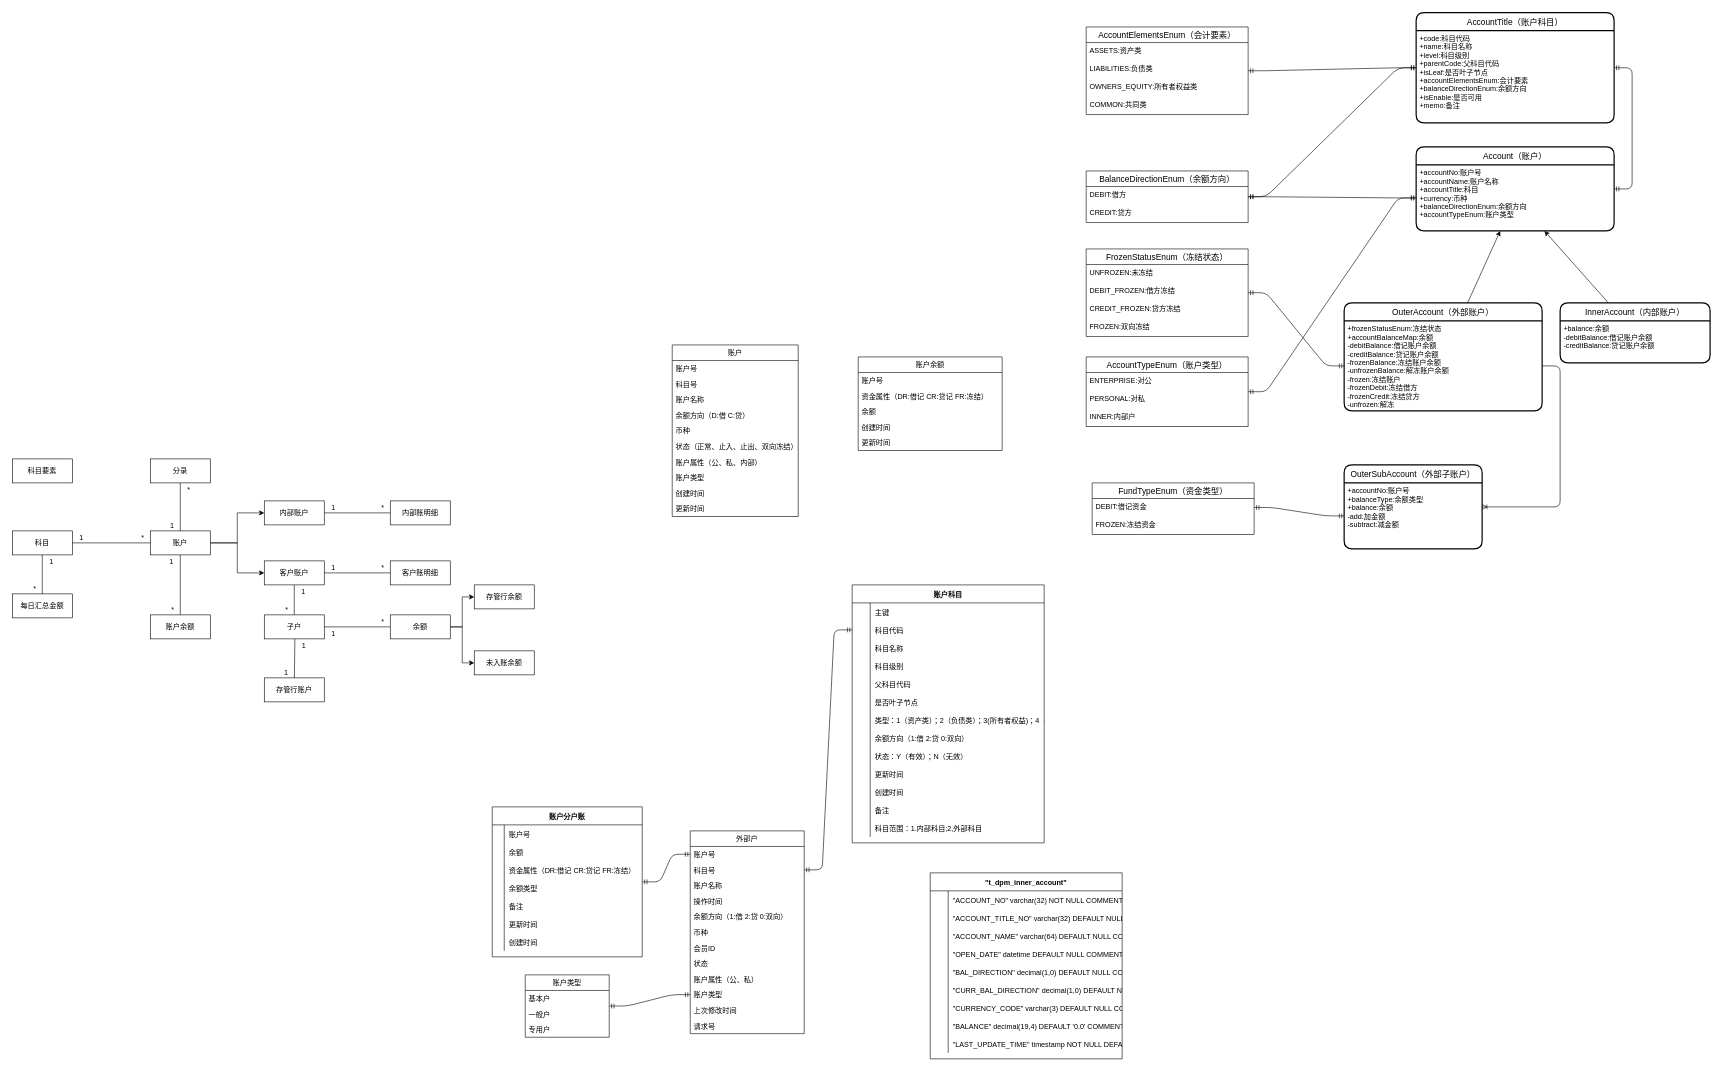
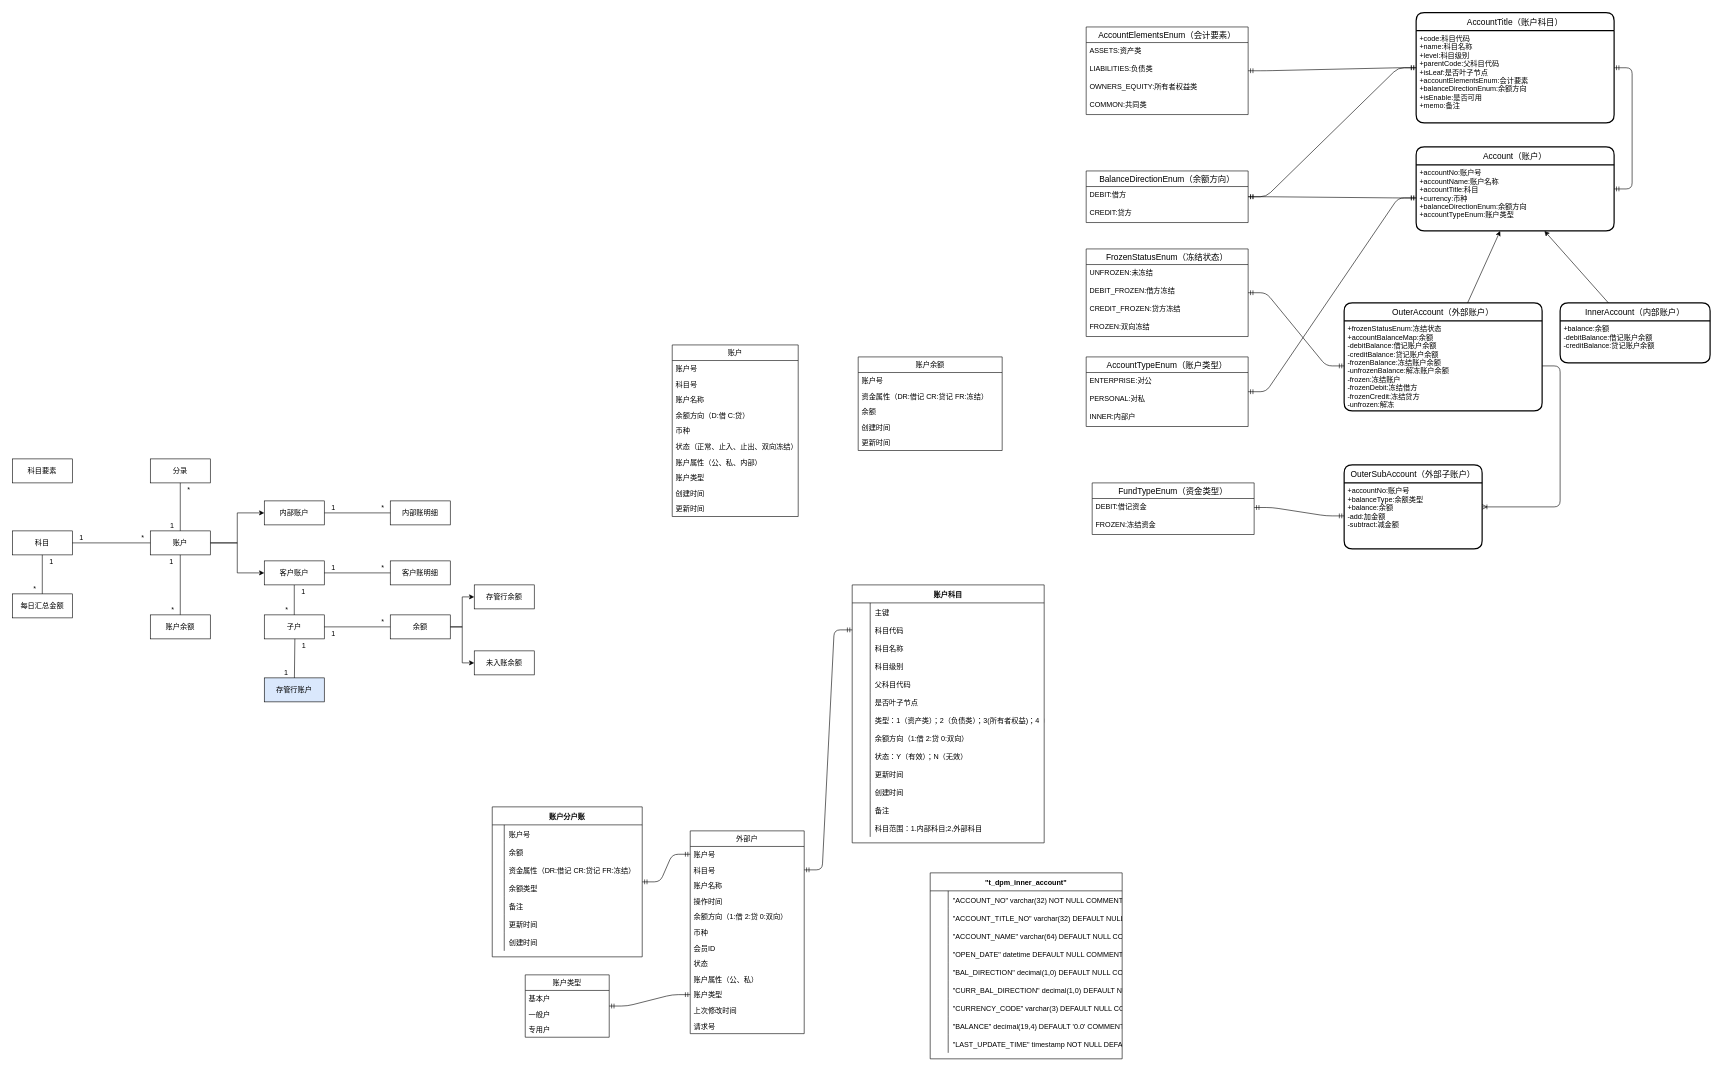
(294, 690) -> (294, 690)
